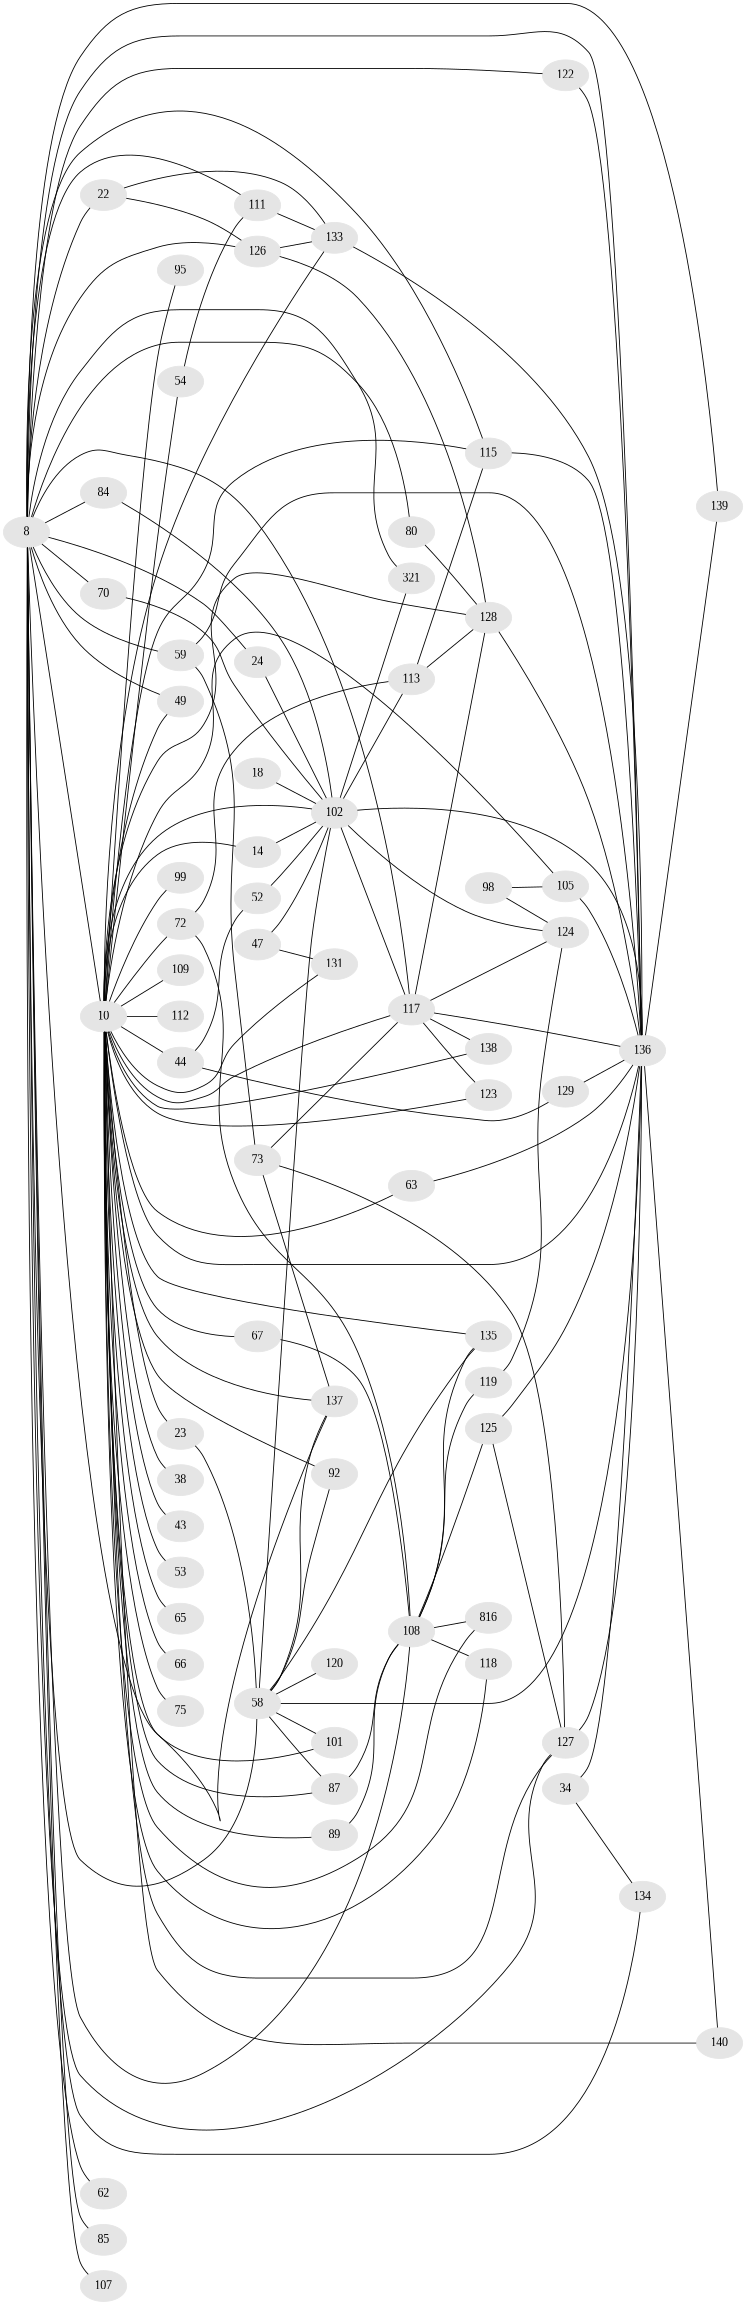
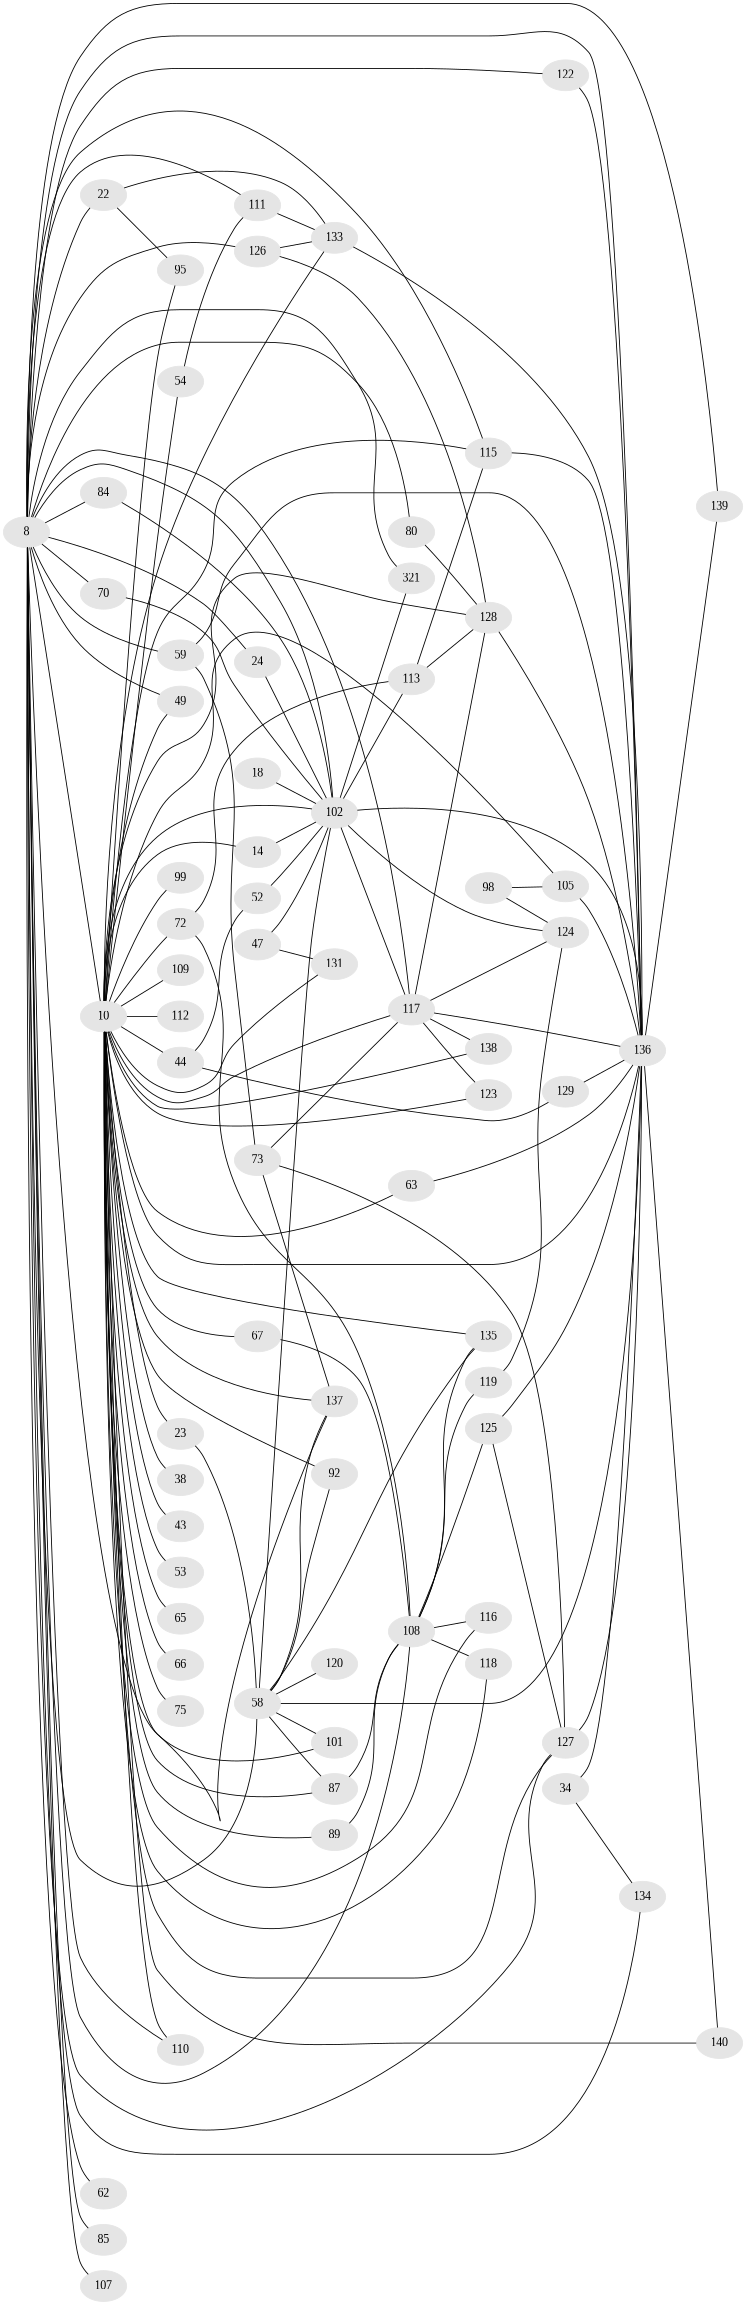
(186, 213) -> (142, 233)
none -> (240, 541)
(489, 1618) -> (489, 1618)
none -> (181, 2050)
